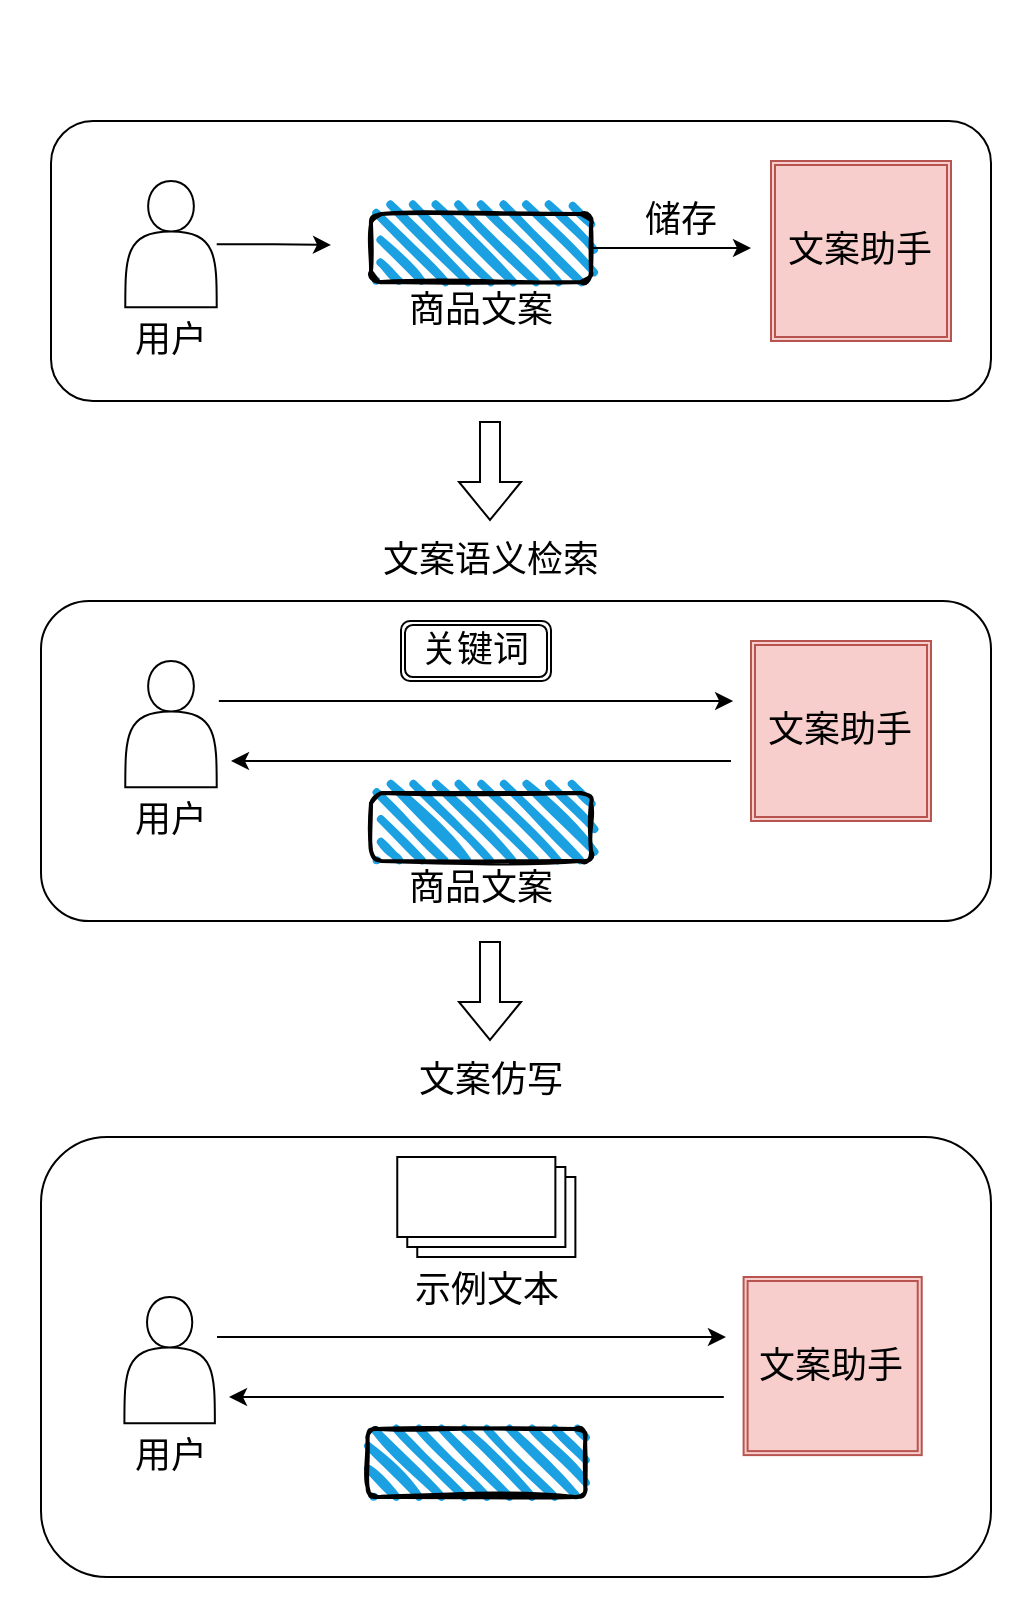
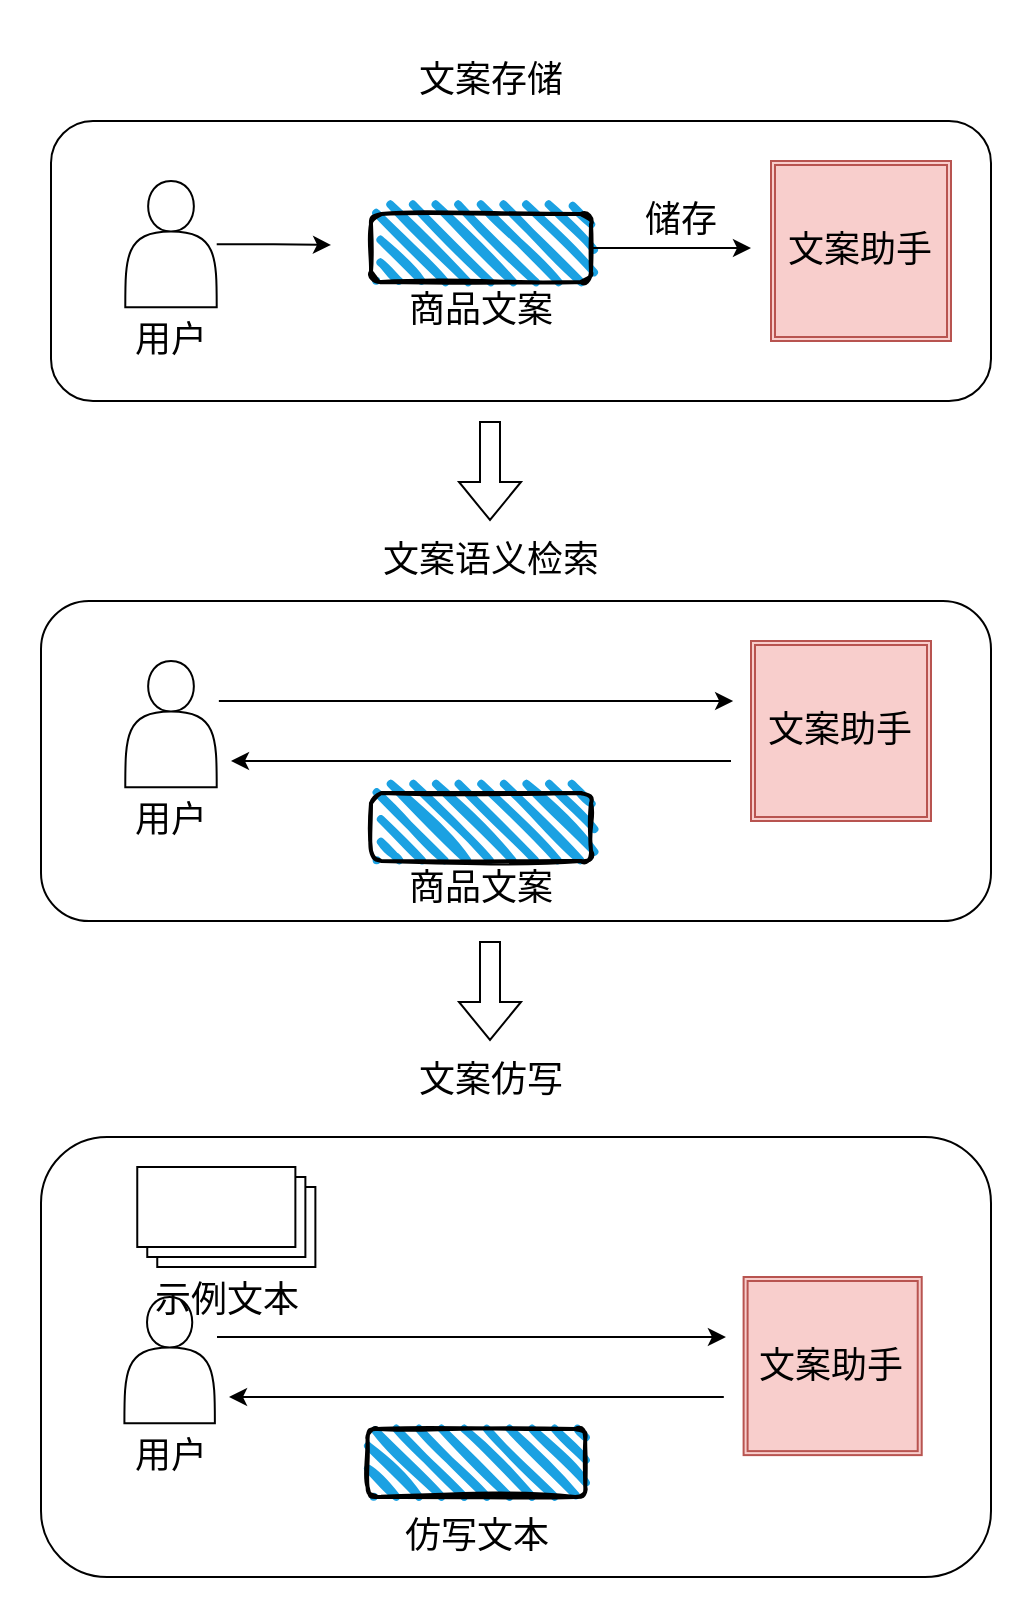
none -> (491, 81)
(476, 651) -> none
(486, 1207) -> (226, 1217)
none -> (478, 1537)
